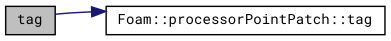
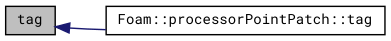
(73, 13) -> (88, 29)
